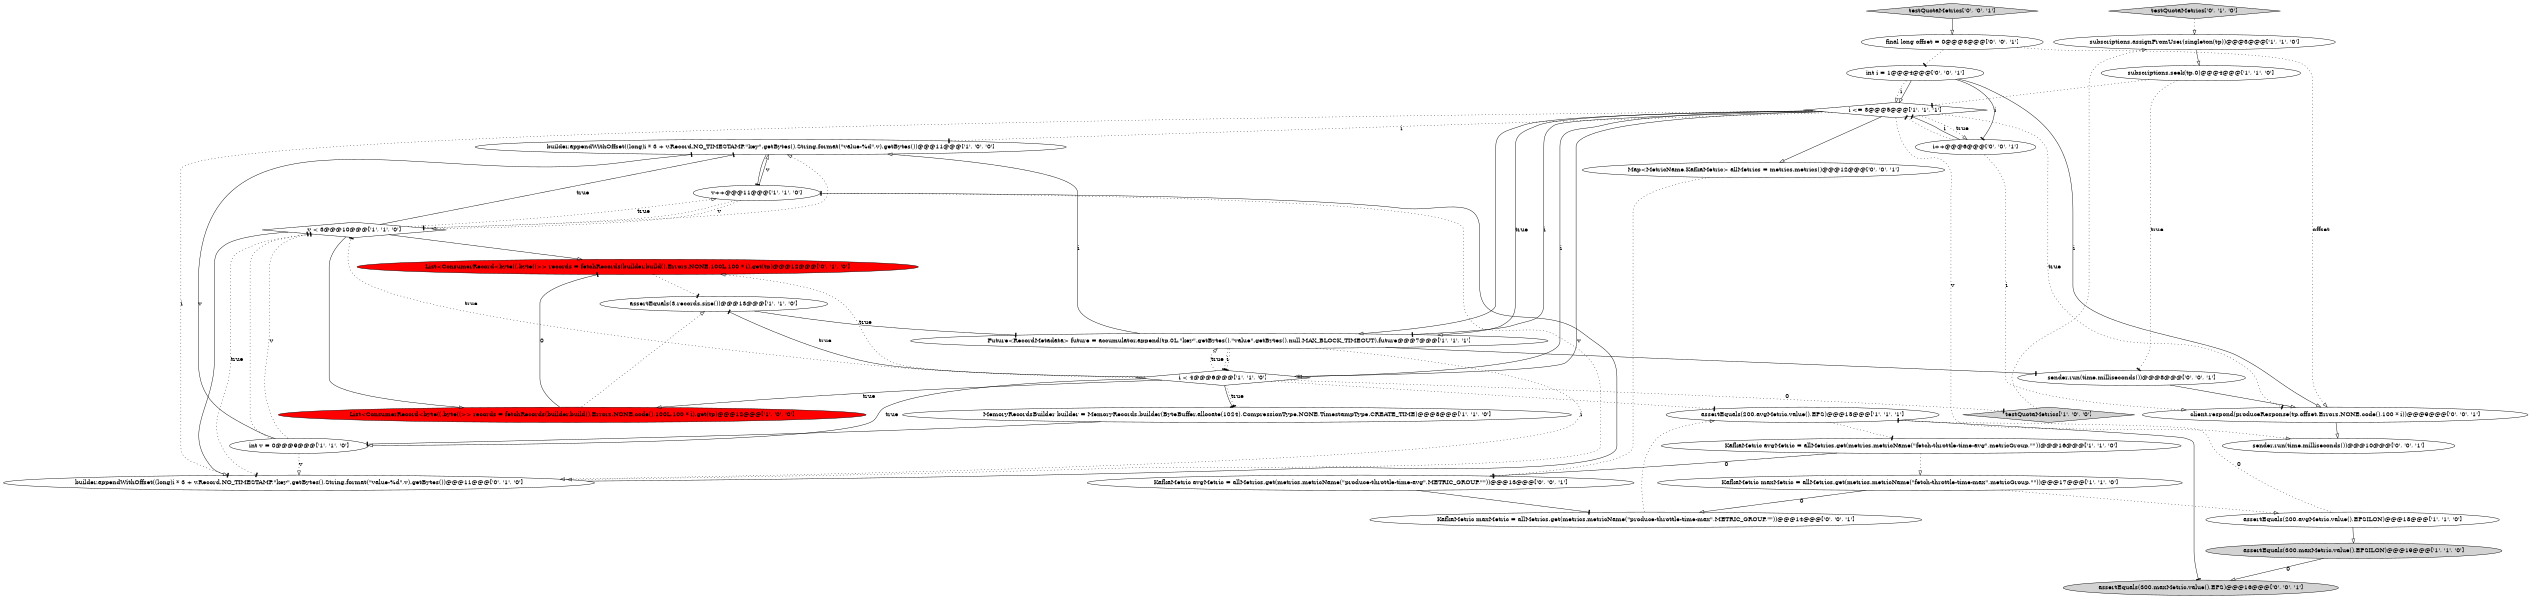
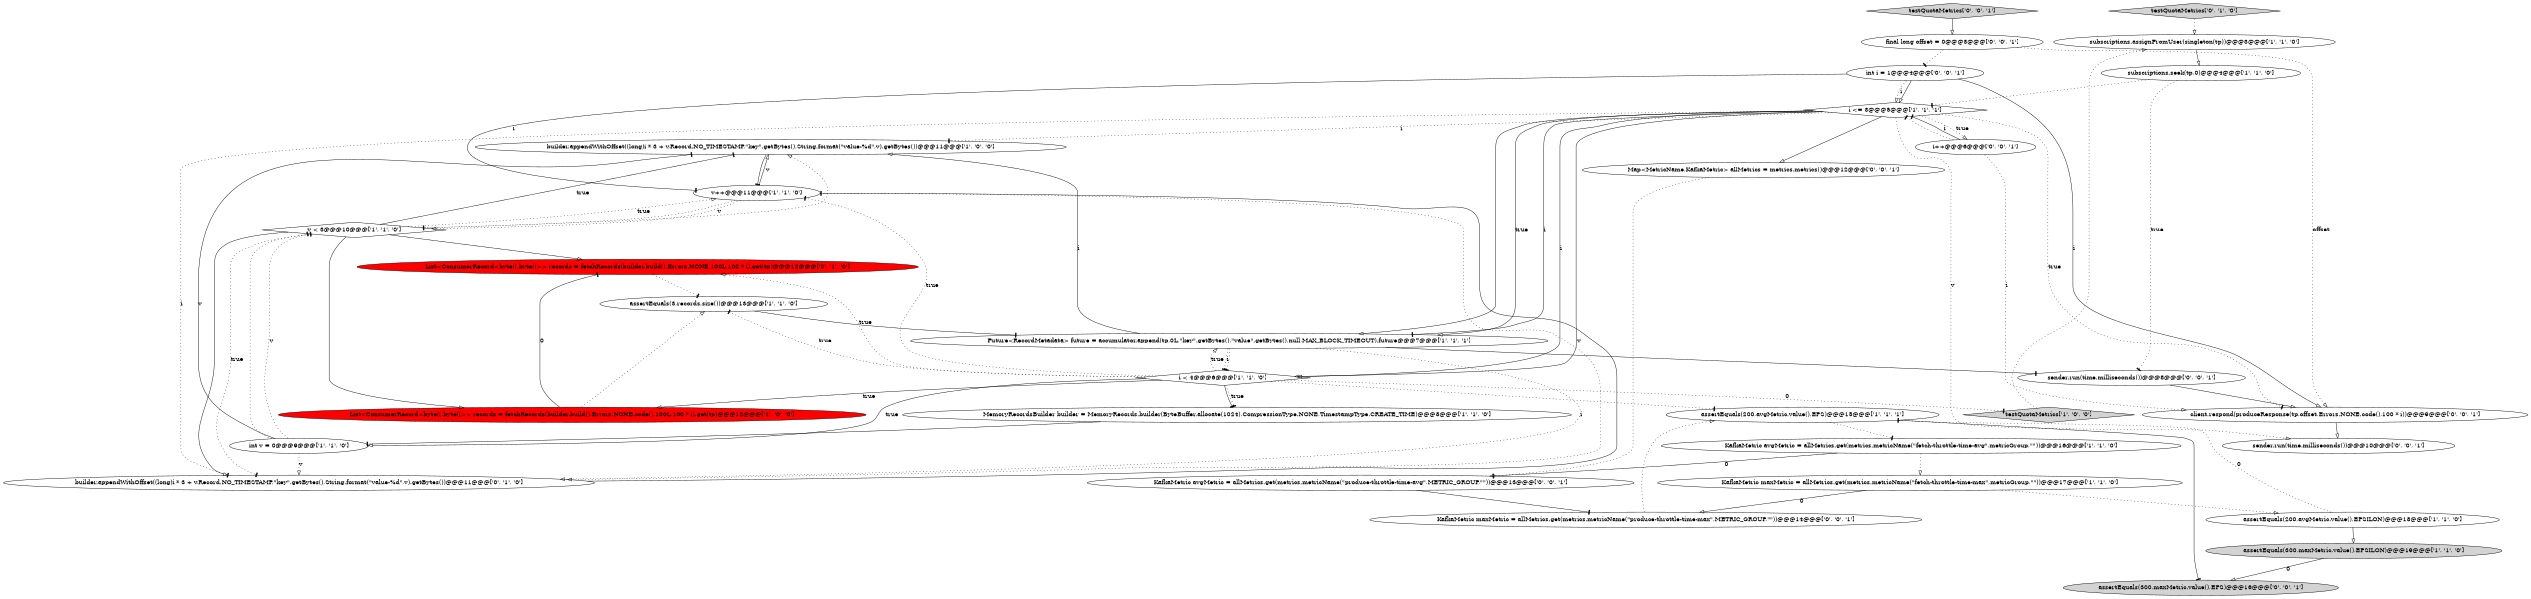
(1991, 102) -> (1035, 90)
(724, 349) -> (916, 353)
(870, 362) -> (891, 366)
